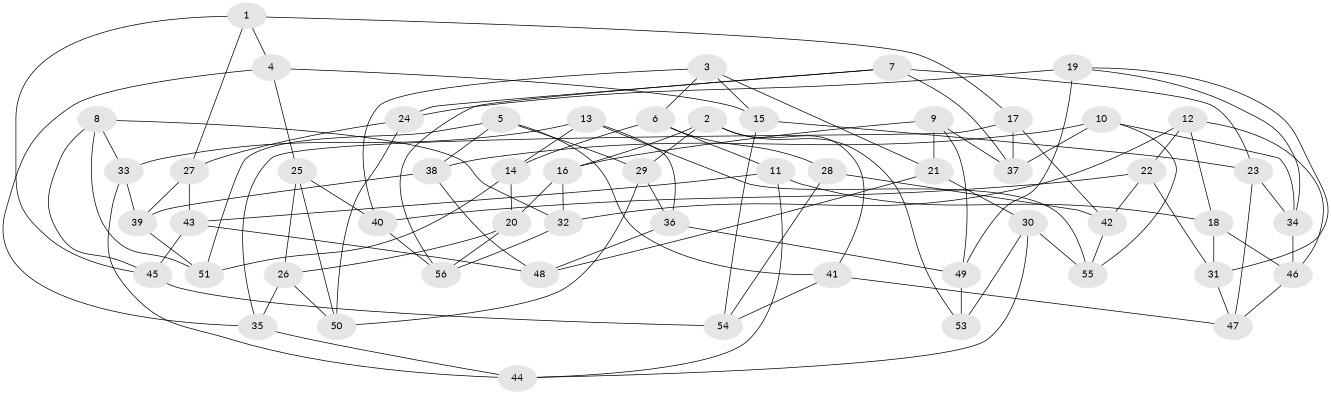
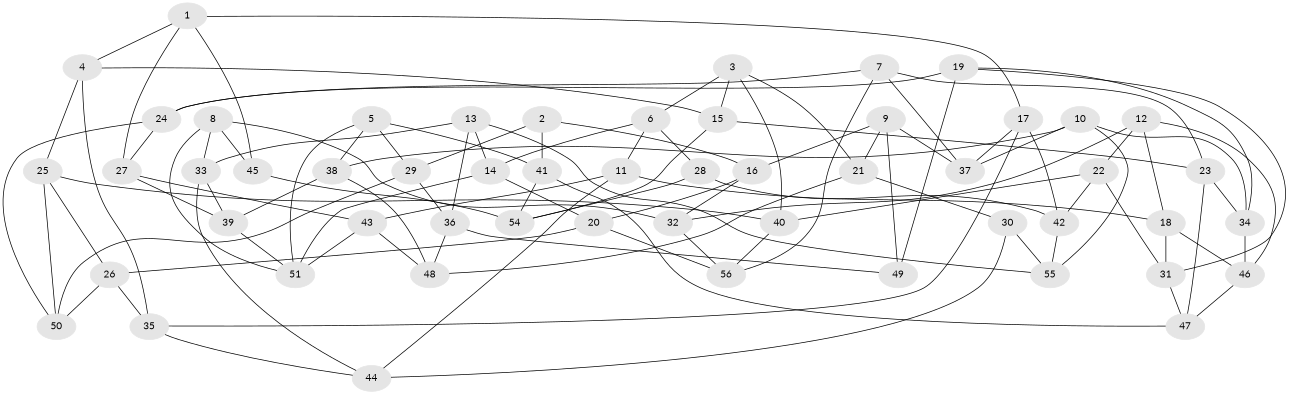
(168, 252) -> (331, 249)
(961, 327) -> none
